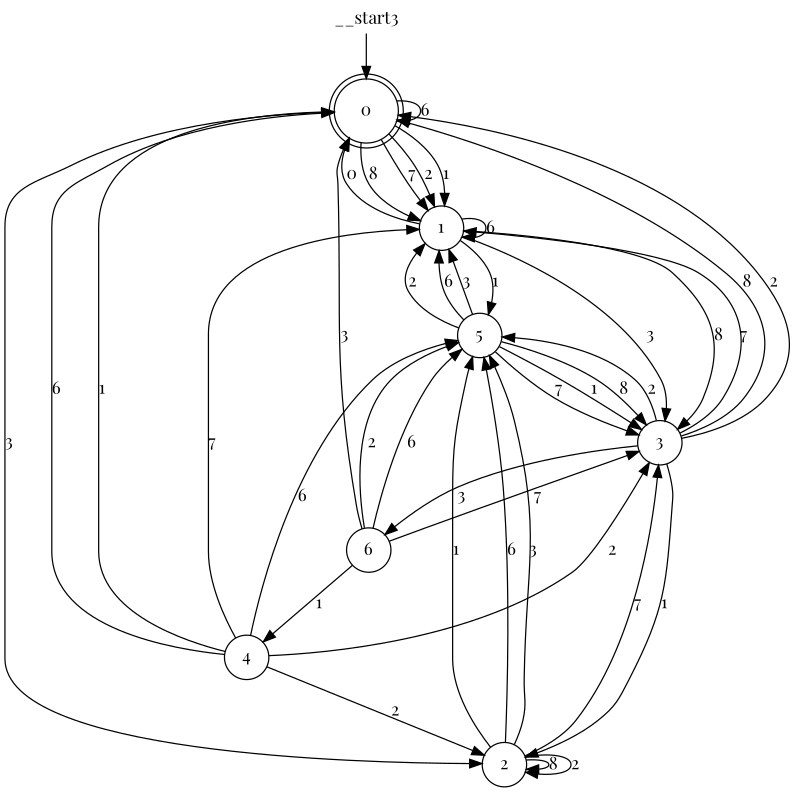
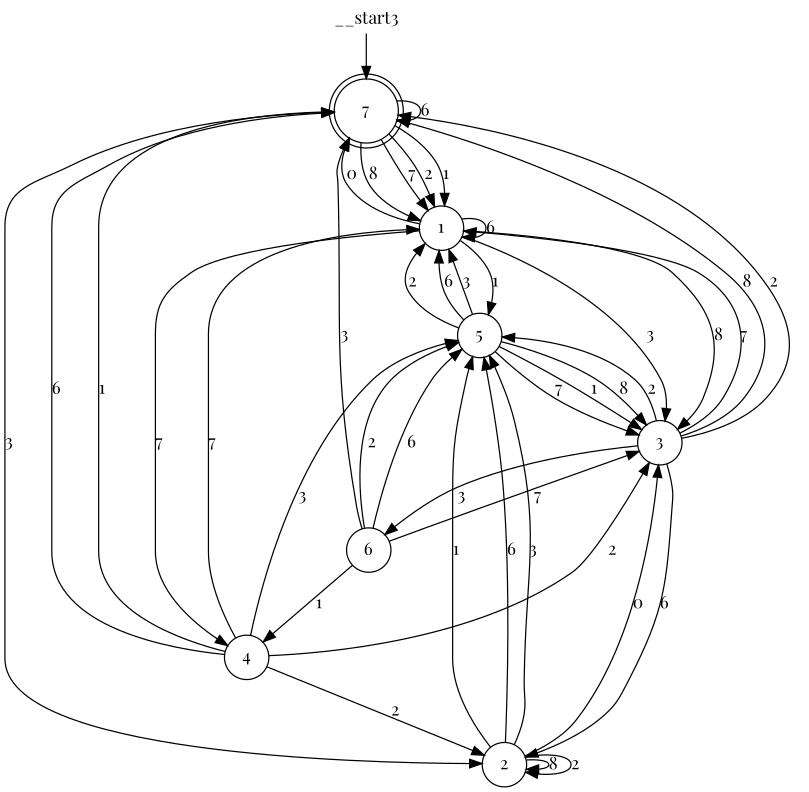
(366, 111) -> (366, 111)
none -> (155, 344)
(303, 496) -> (303, 496)
(638, 604) -> (638, 604)
(665, 604) -> (665, 604)
